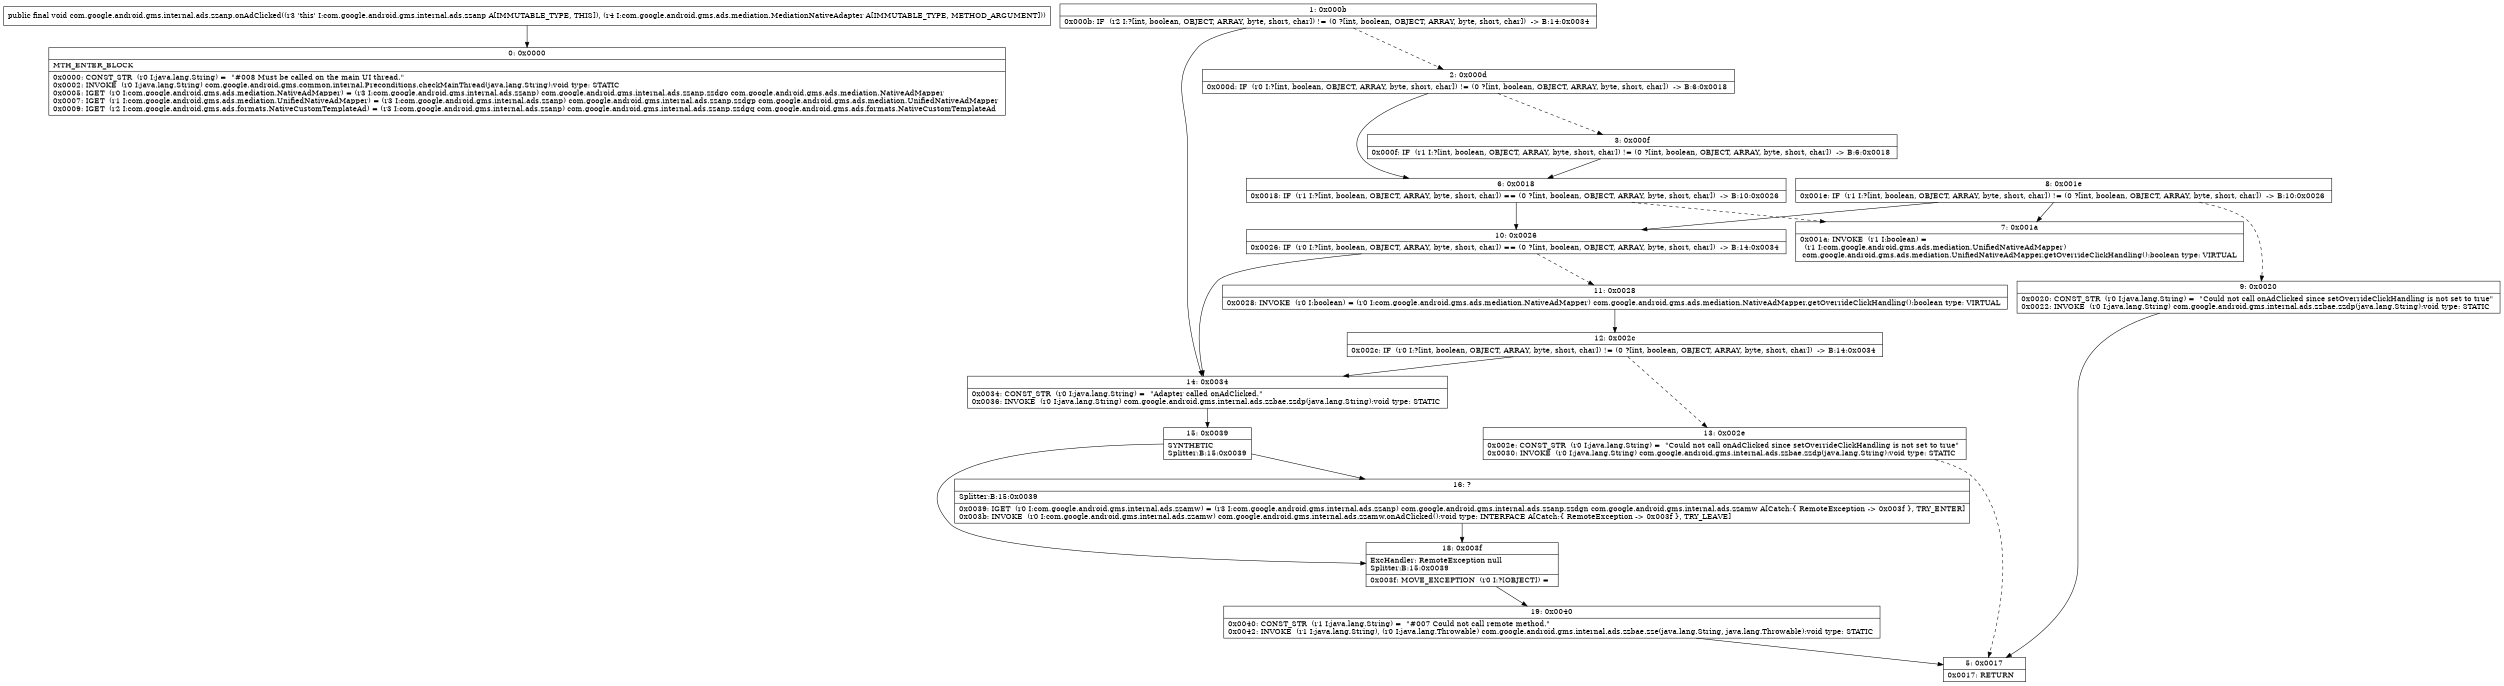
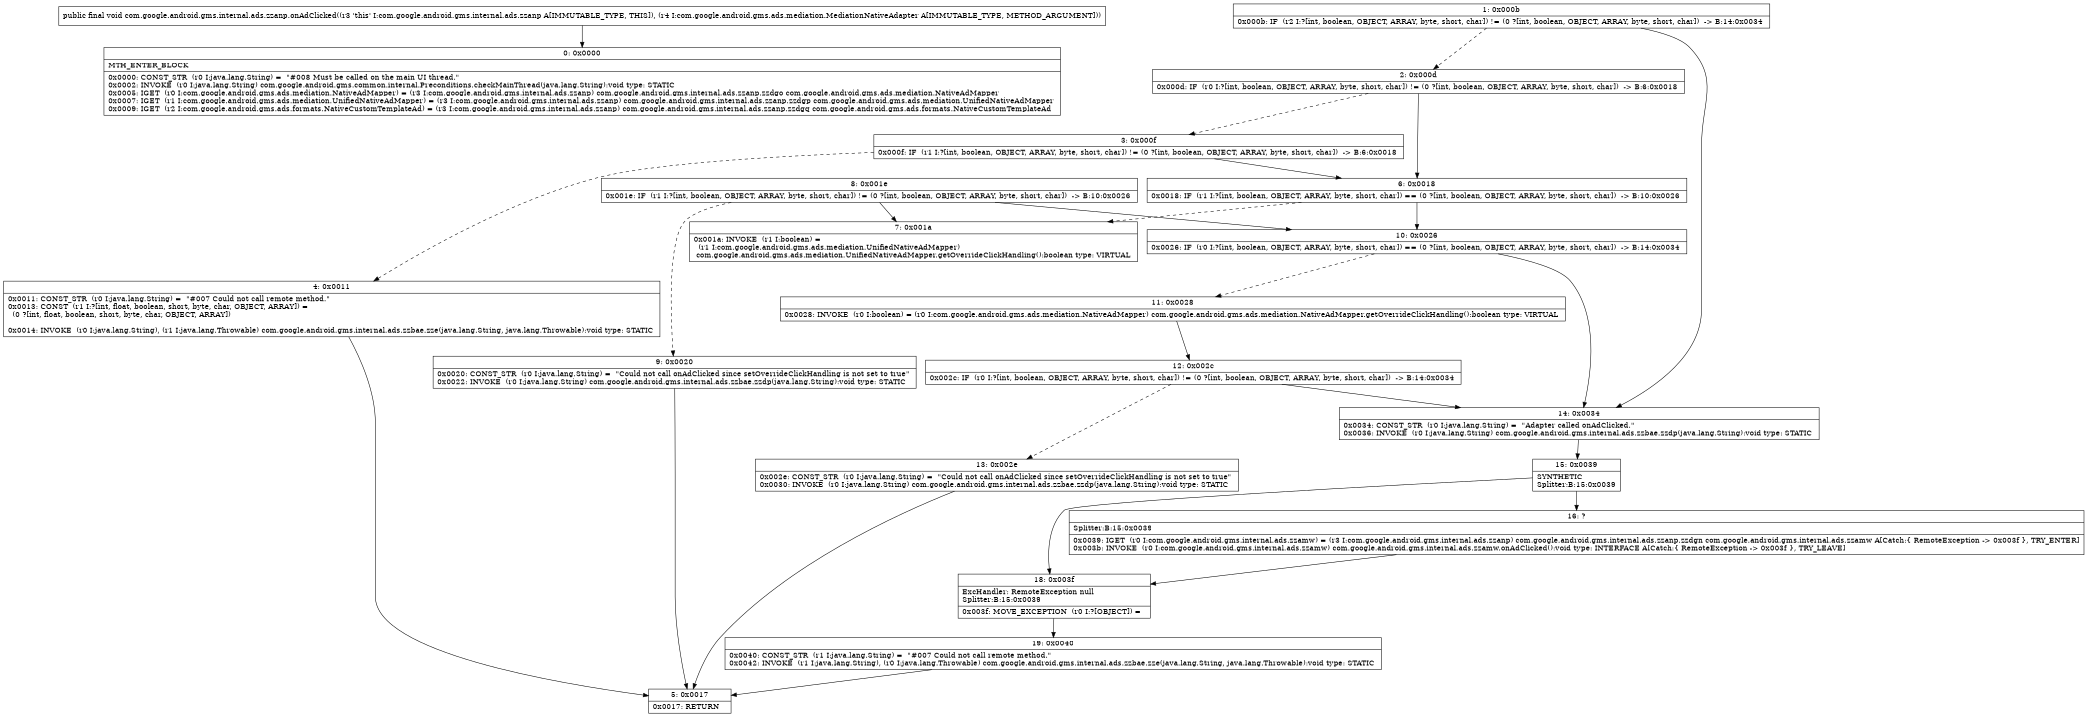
none -> (332, 309)
(2001, 541) -> (807, 566)
